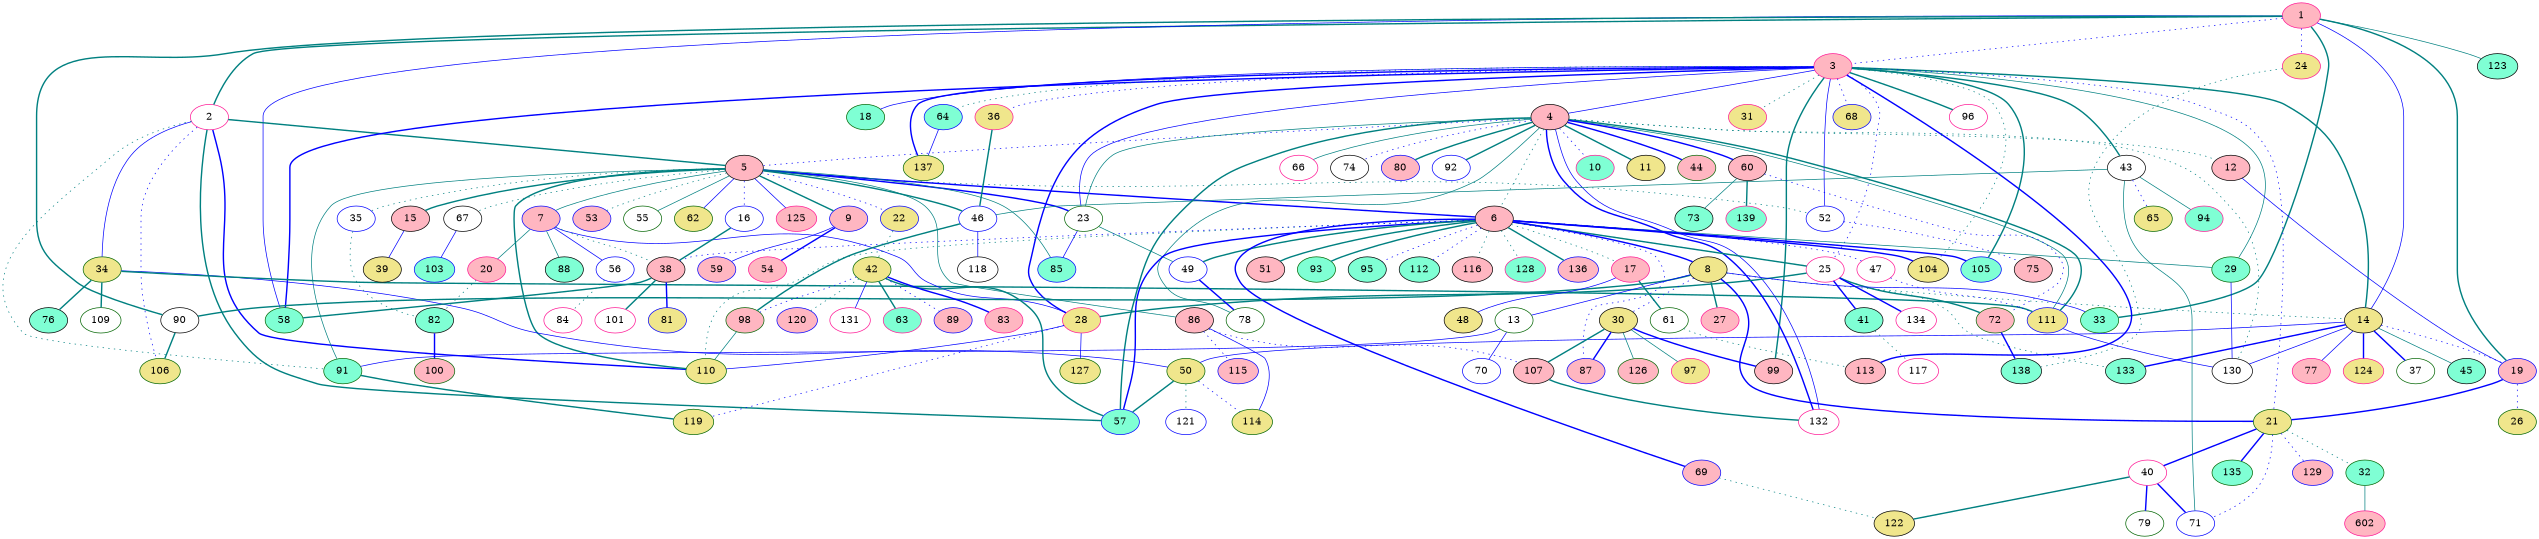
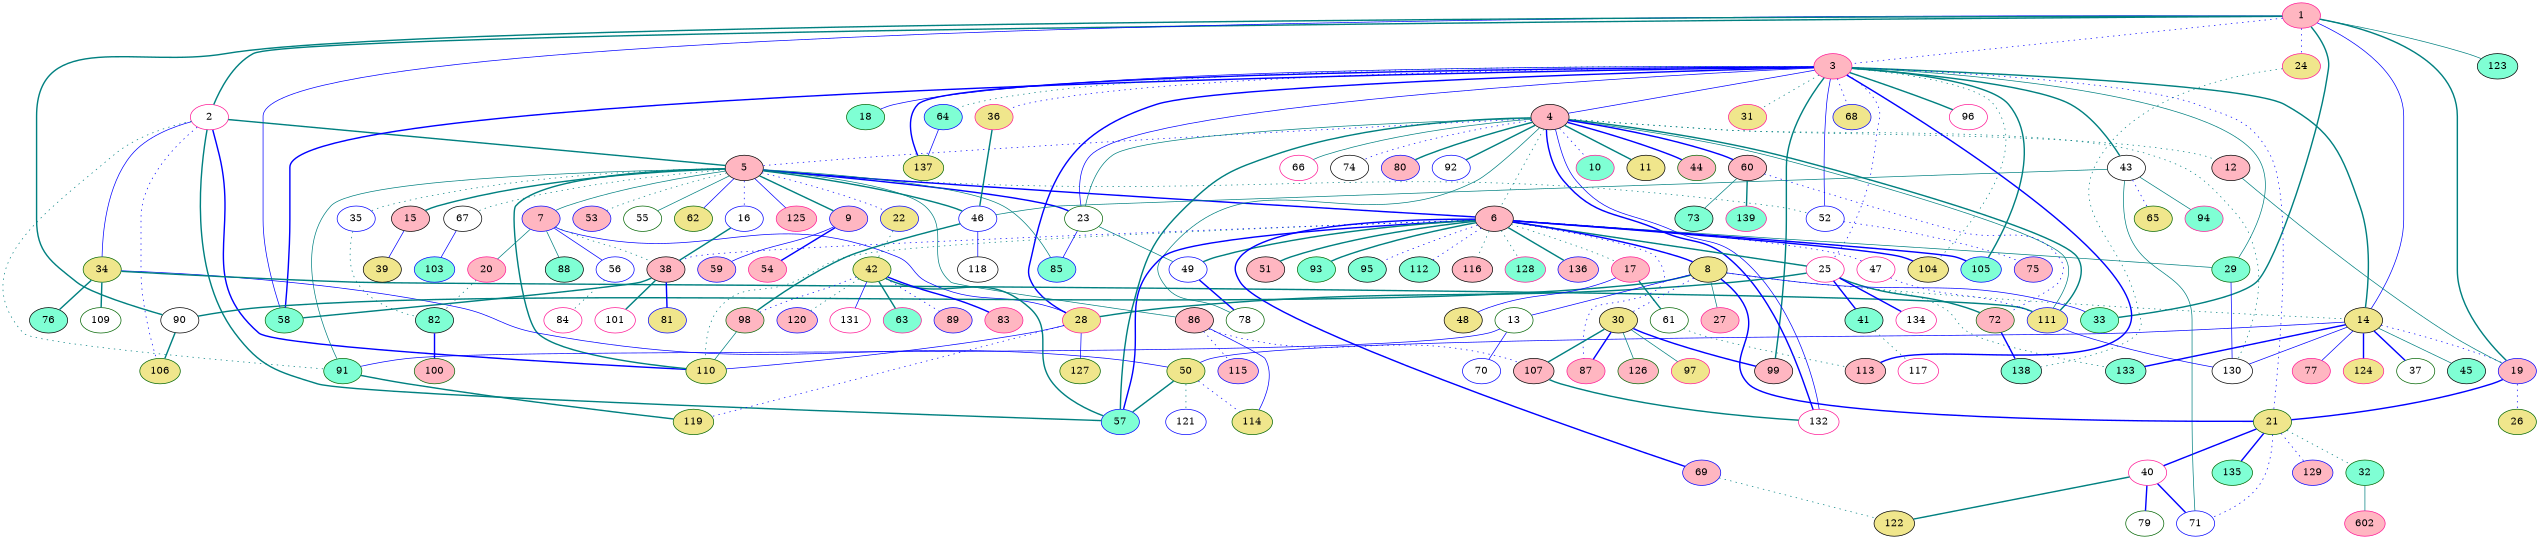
(2033, 270) -> (2033, 270)
(2361, 273) -> (2361, 273)
(1713, 291) -> (1713, 291)
(1586, 371) -> (1586, 371)
